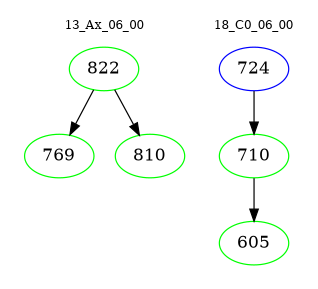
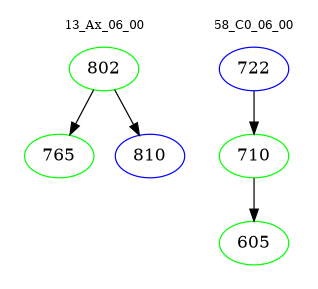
(254, 26) -> (254, 26)
(104, 69) -> (104, 69)
(254, 69) -> (254, 69)
(59, 156) -> (59, 156)
(150, 156) -> (150, 156)
